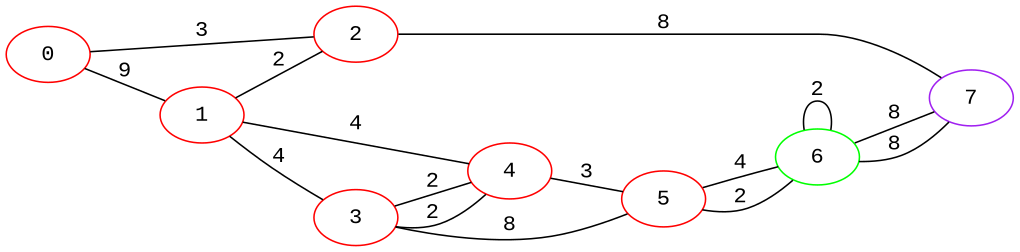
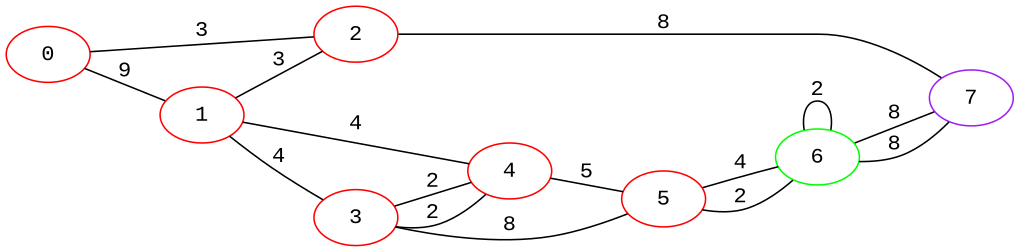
(279, 60) -> (279, 60)
(587, 172) -> (587, 172)
